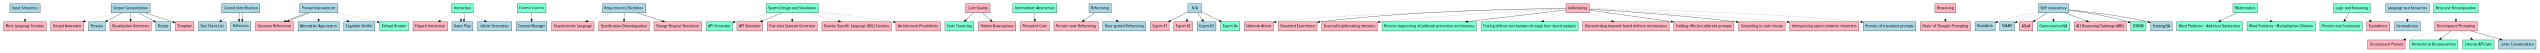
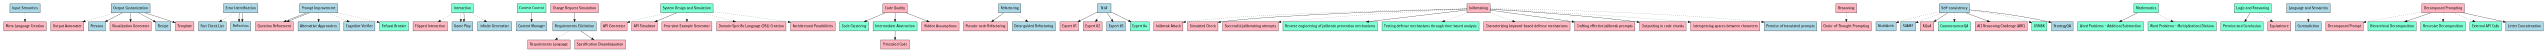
(241, 8) -> (241, 8)
(2099, 15) -> (2000, 15)
none -> (895, 16)
(2456, 16) -> (2443, 16)
(650, 17) -> (575, 16)
(719, 26) -> (614, 26)
(1298, 26) -> (1203, 26)
